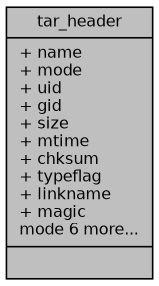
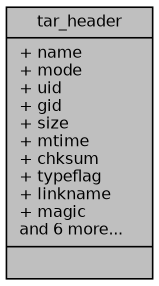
(80, 230) -> (72, 230)
